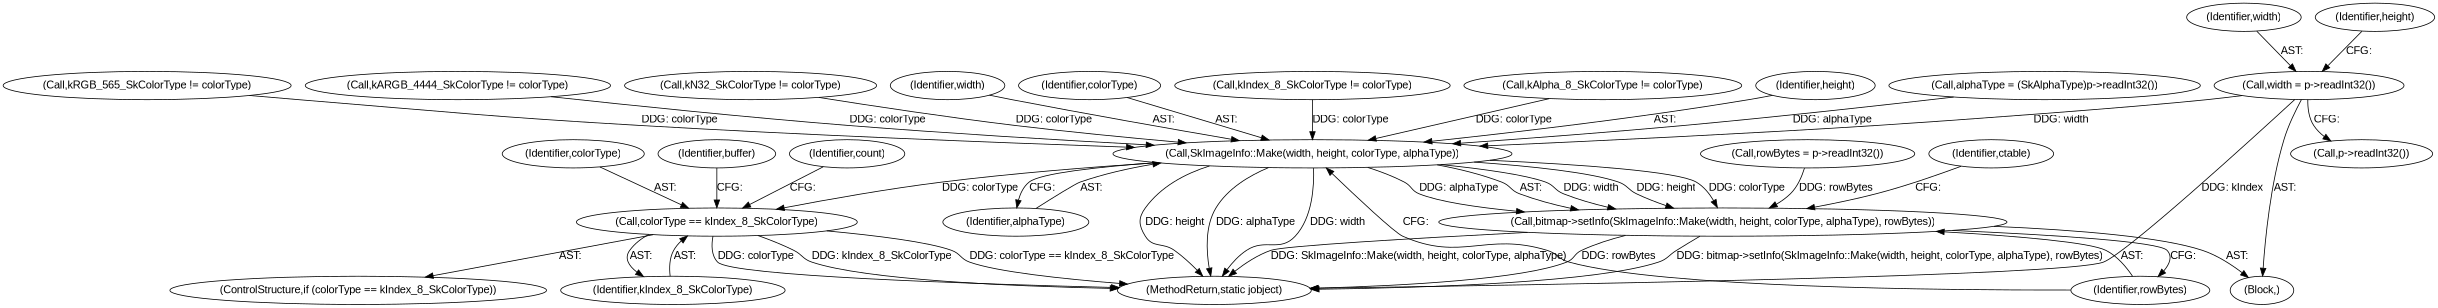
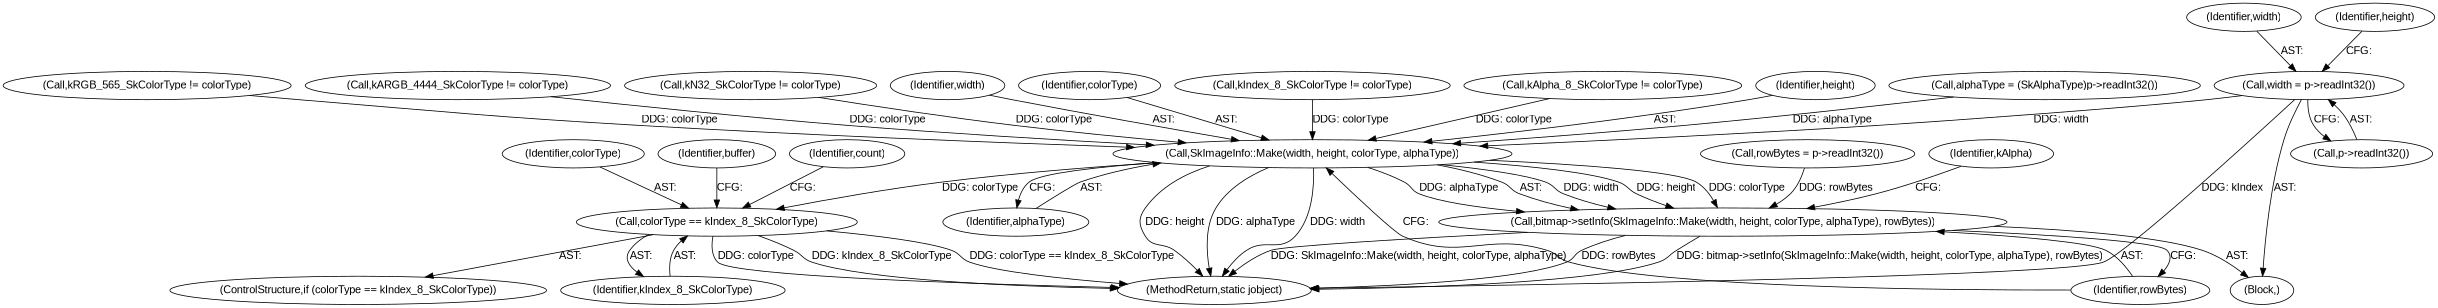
none -> (2348, 121)
(1991, 154) -> (1991, 154)
